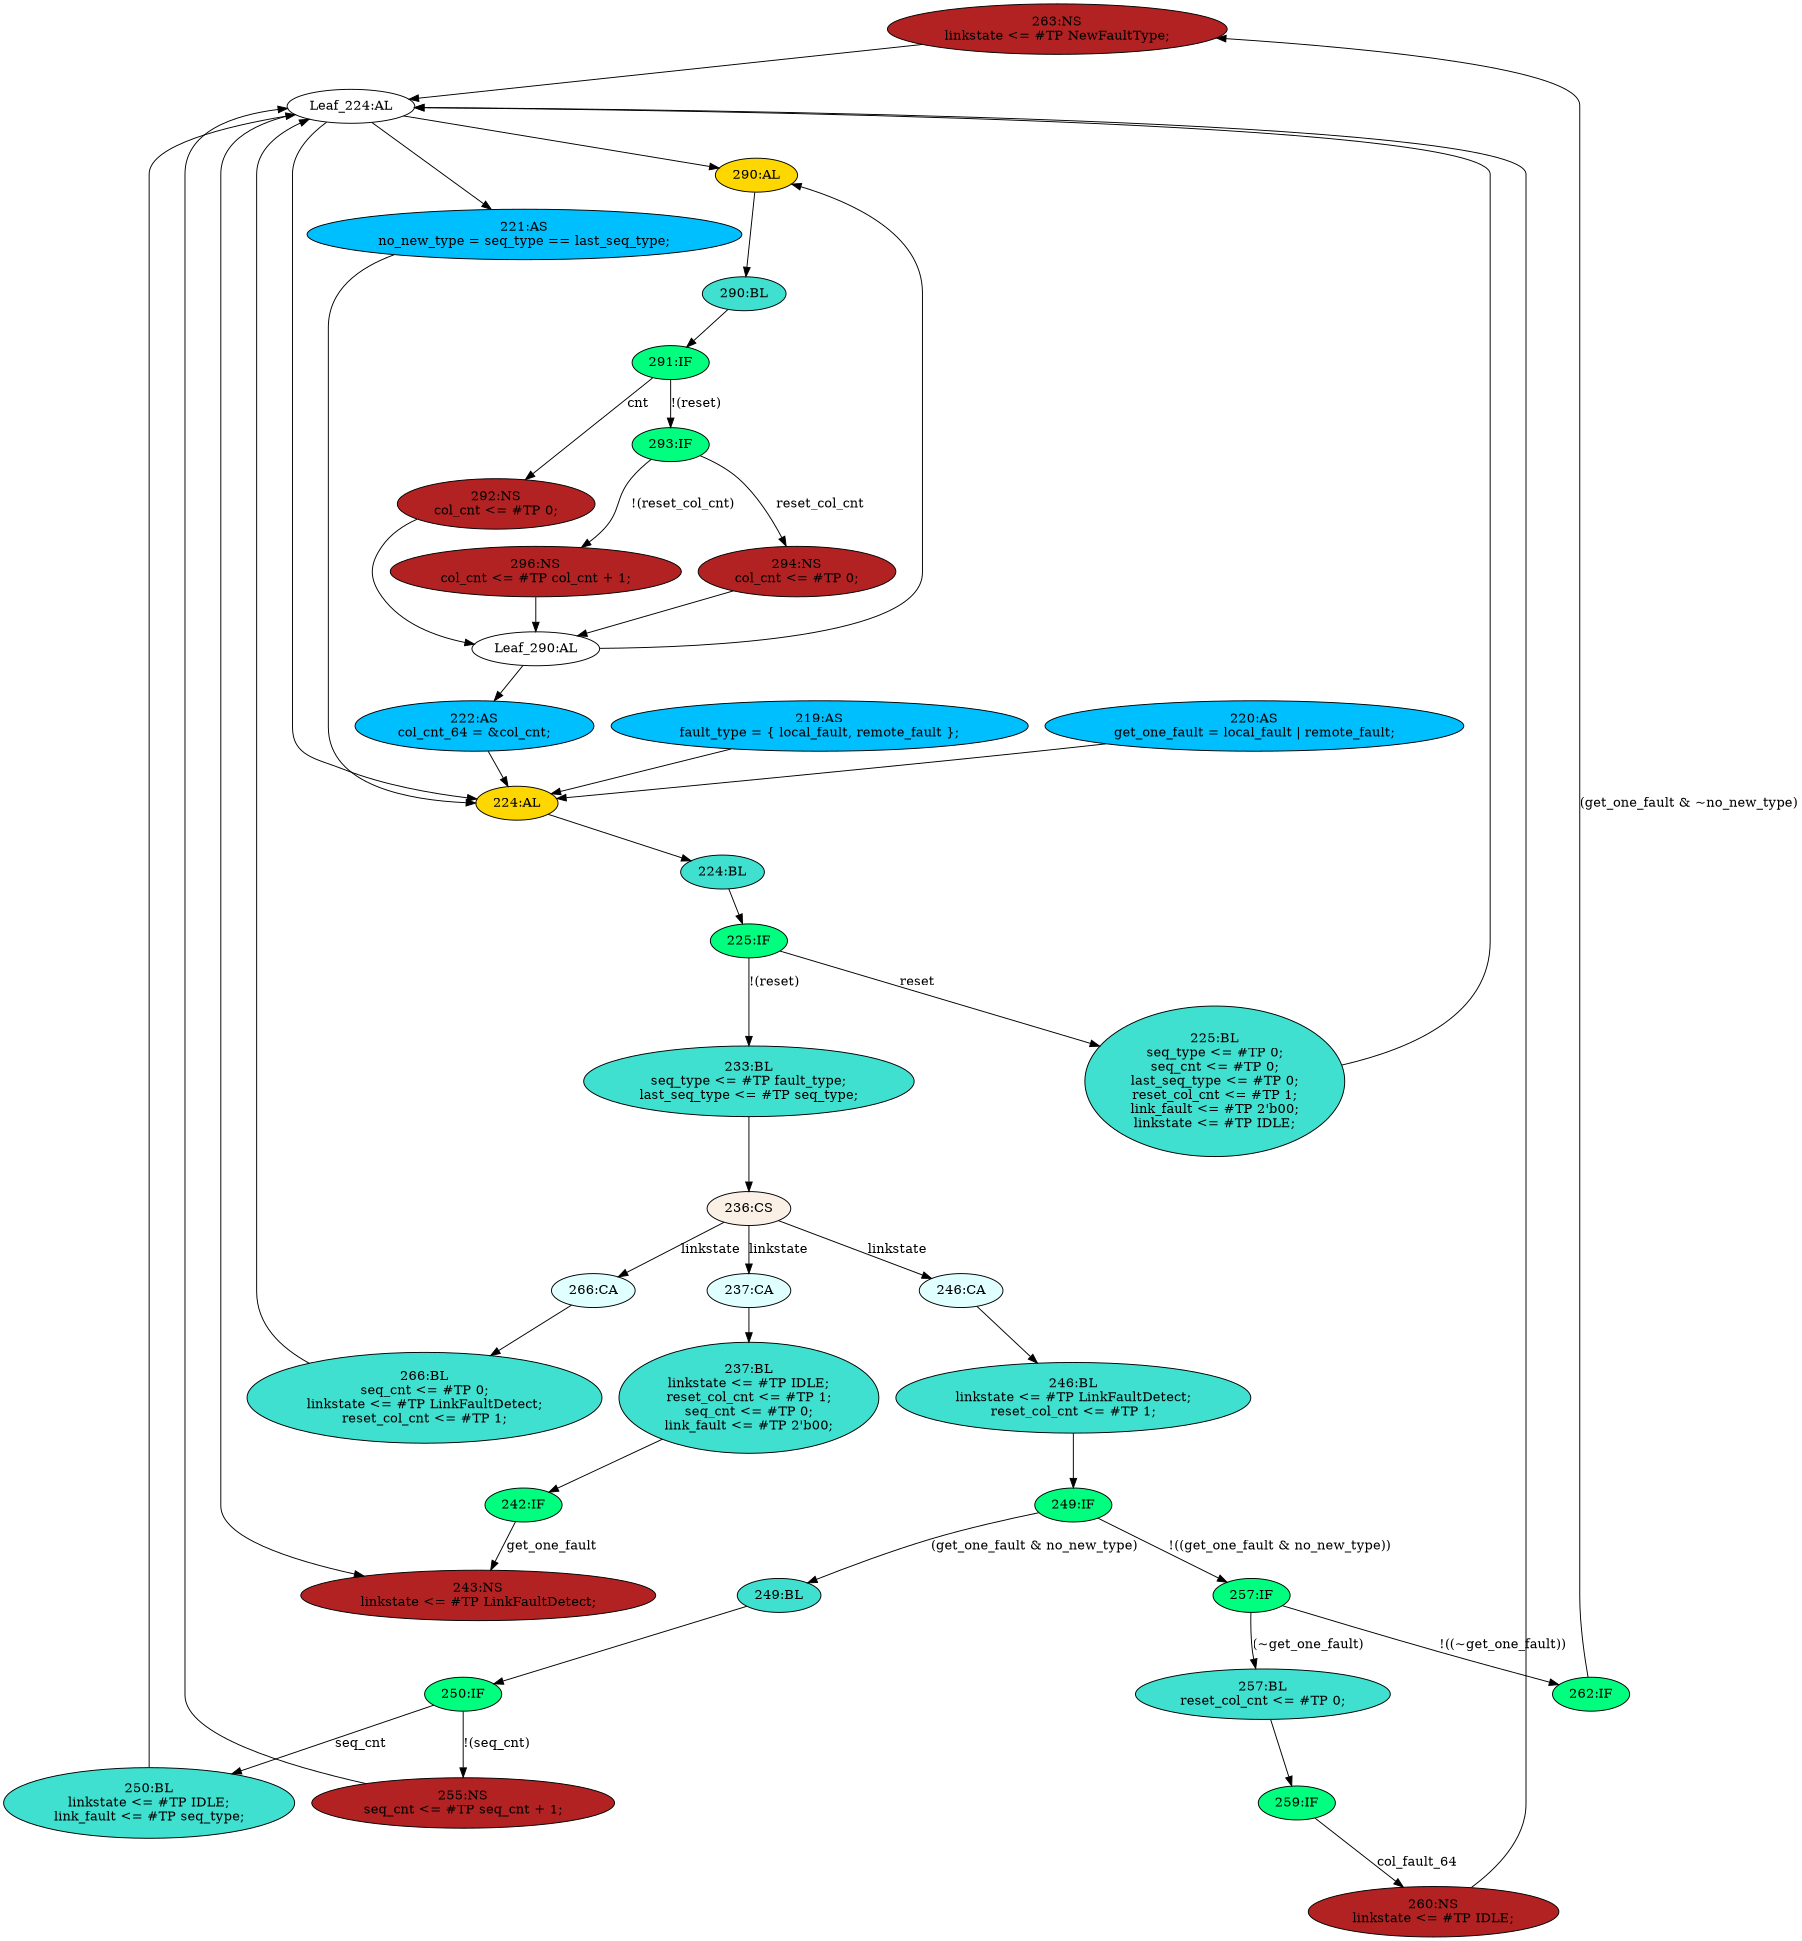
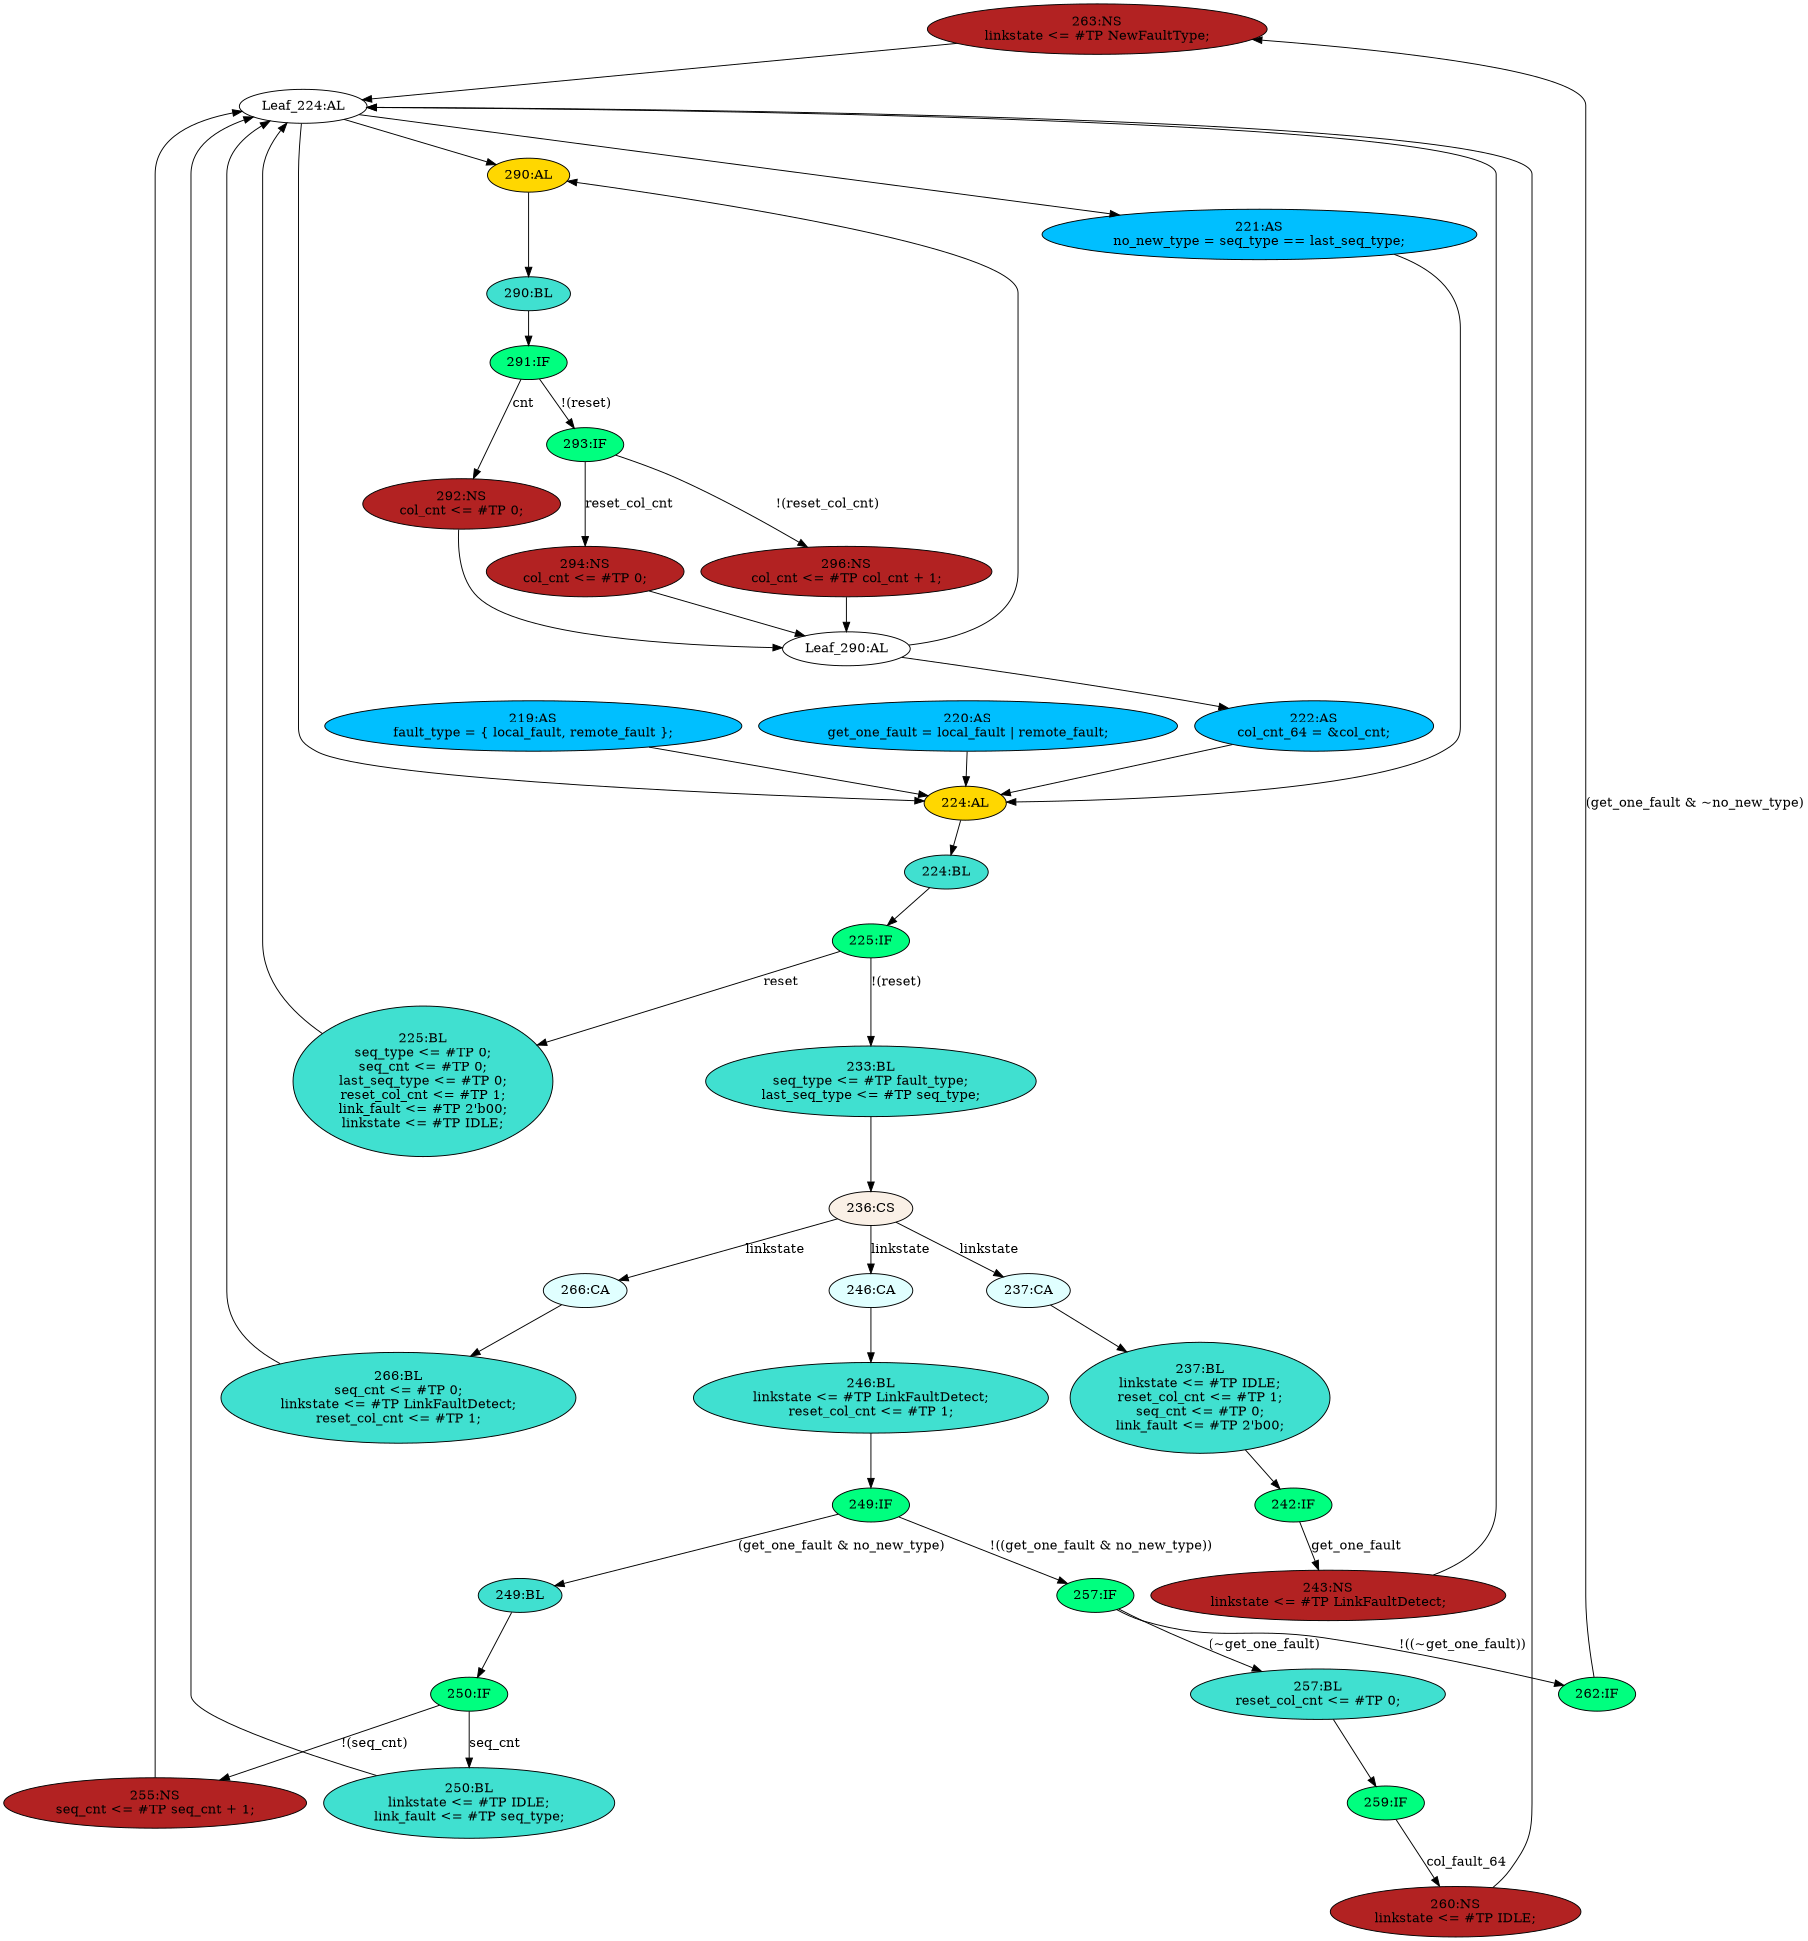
(221, 867) -> (1496, 327)
